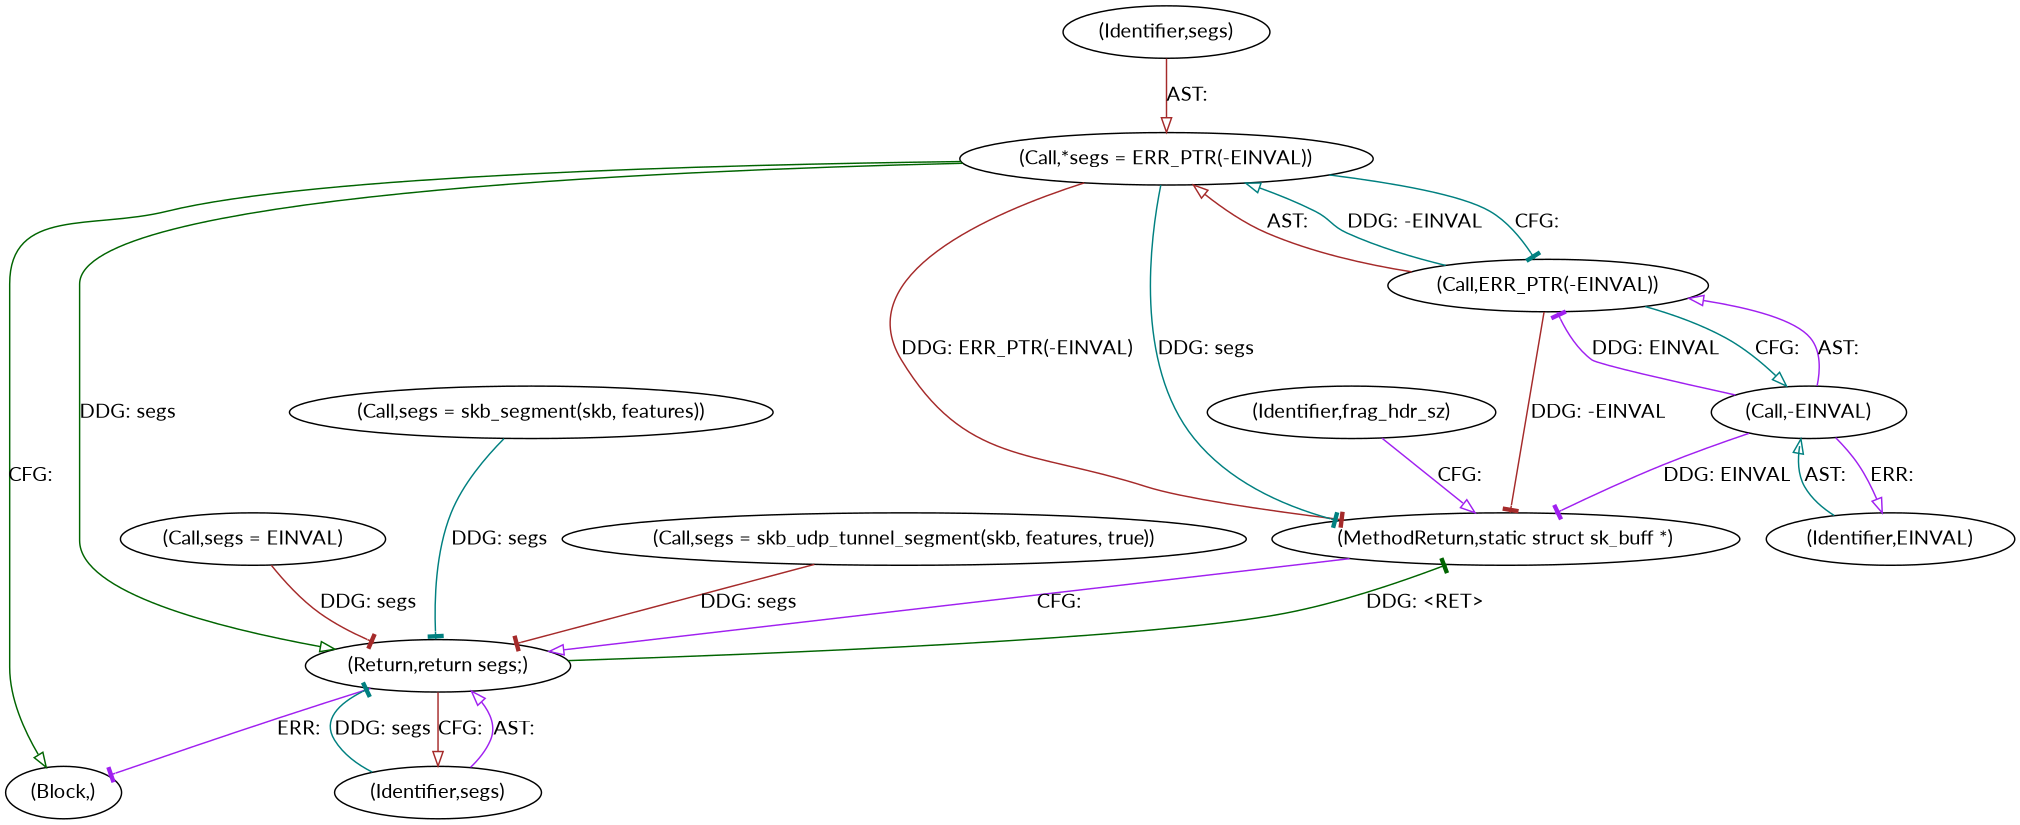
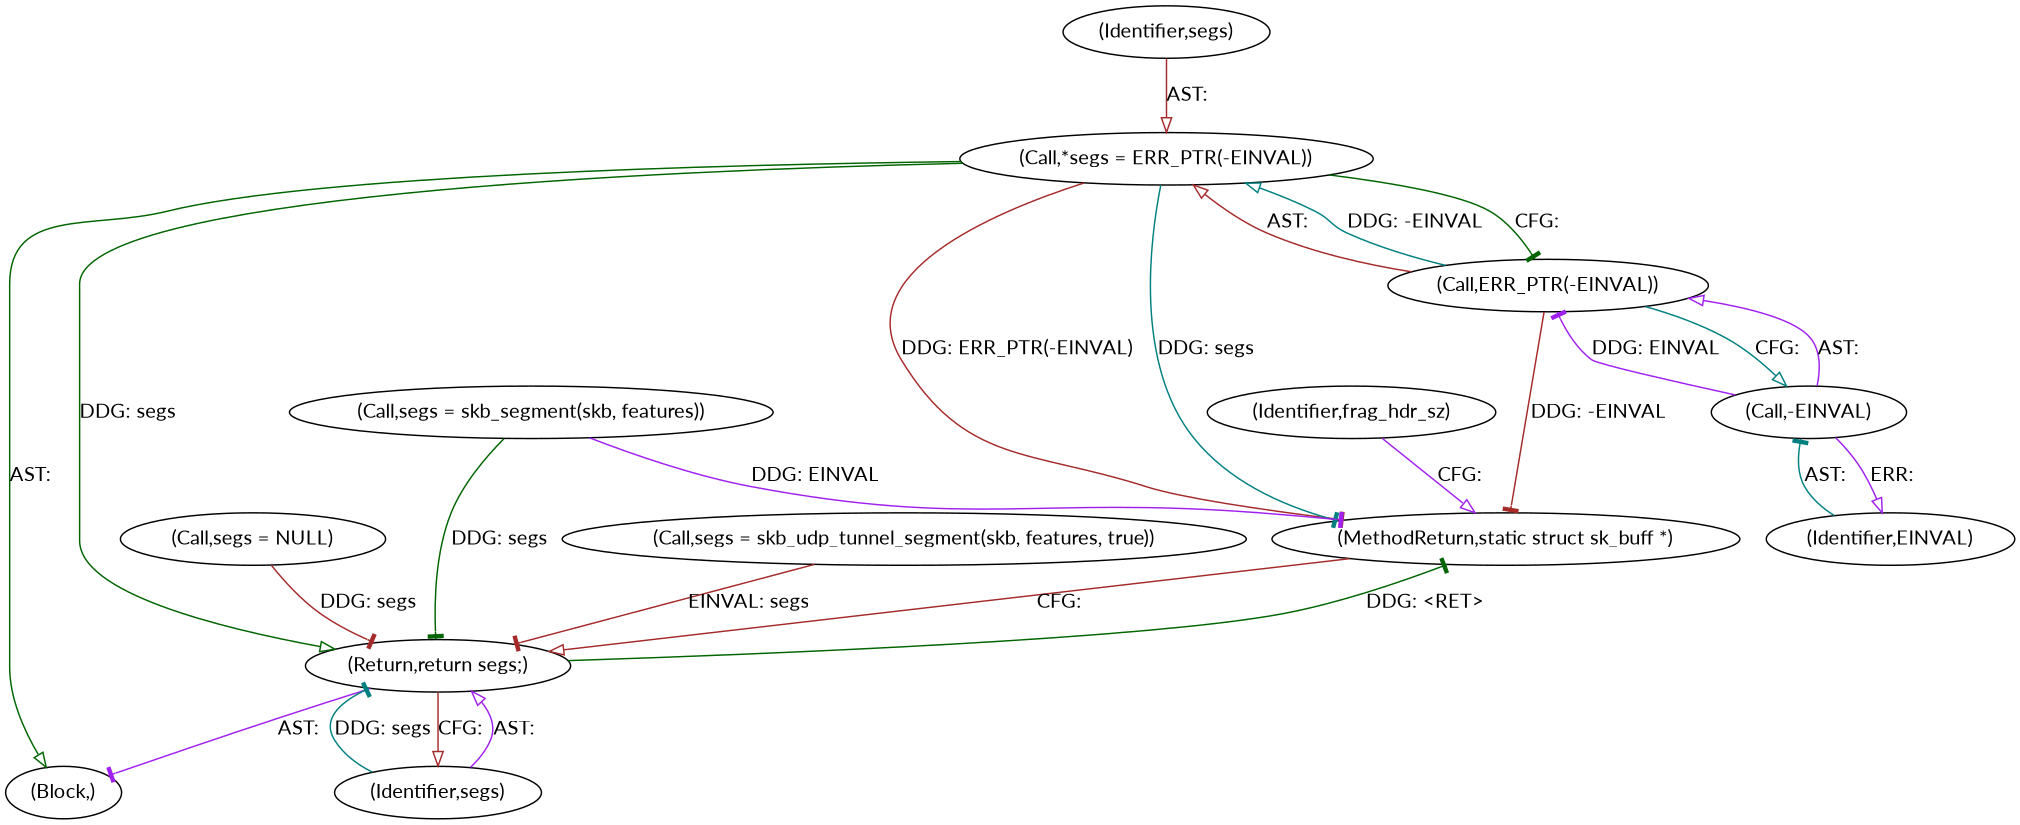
(1440, 194) -> (1440, 194)
(1654, 469) -> (958, 509)
(34, 476) -> (34, 476)
(1805, 487) -> (1805, 487)
(446, 527) -> (446, 527)
(253, 539) -> (253, 539)
(749, 602) -> (749, 602)
(957, 604) -> (957, 604)
(302, 729) -> (302, 729)
